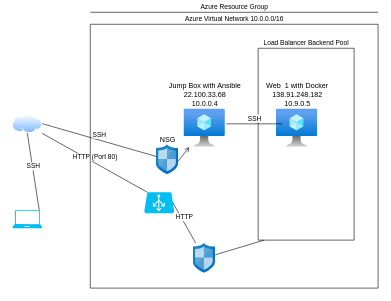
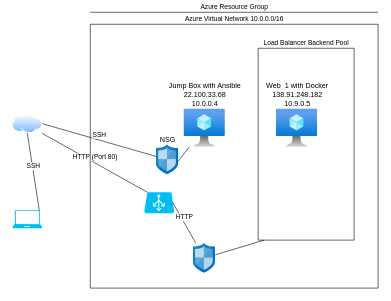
(254, 124) -> none
(187, 150) -> (187, 150)
